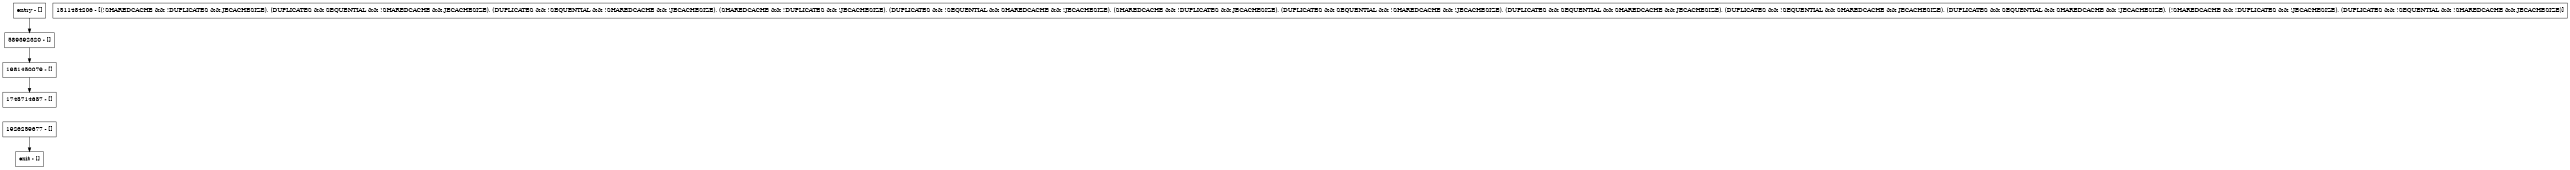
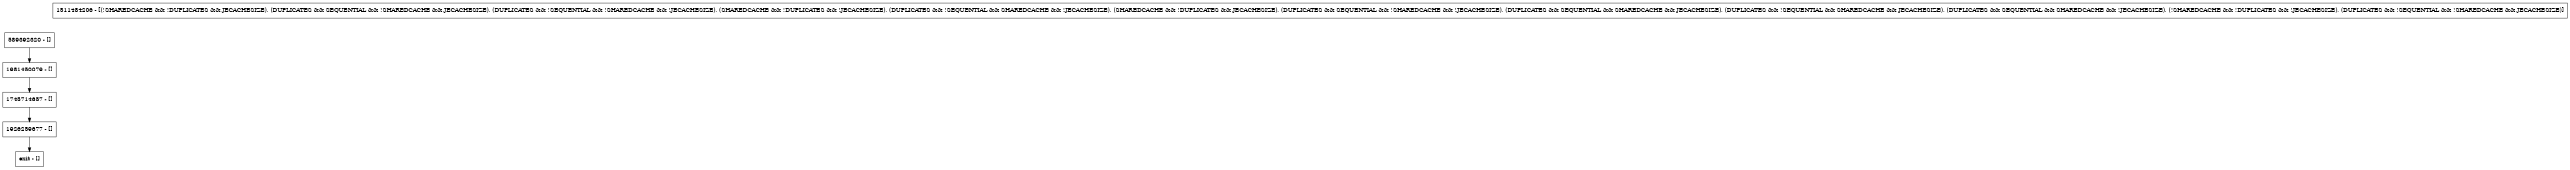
(30, 11) -> none
none -> (30, 113)
